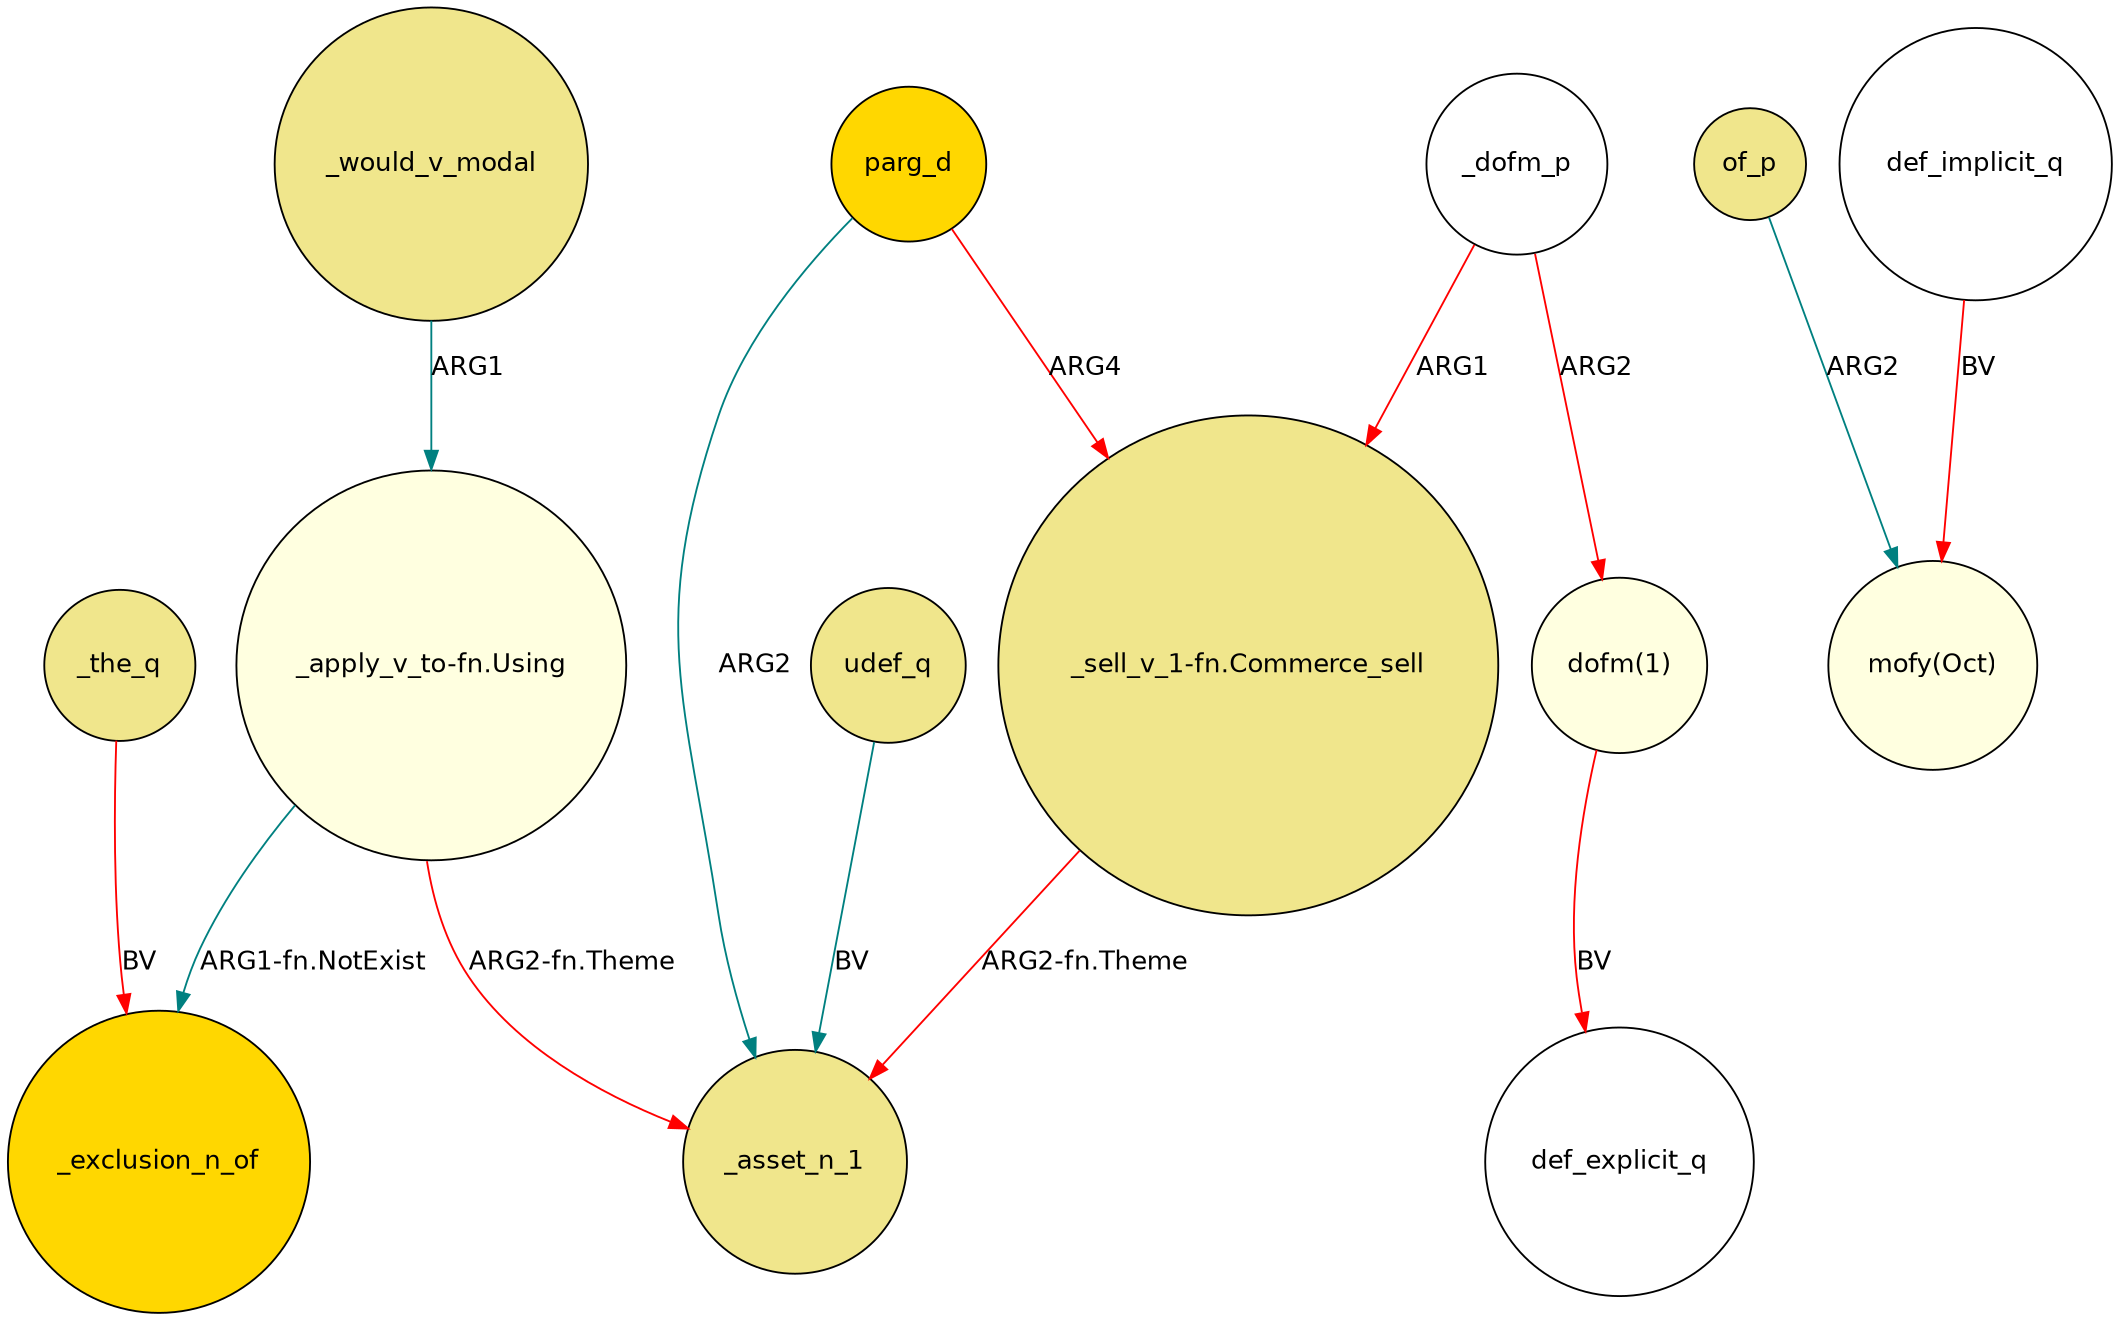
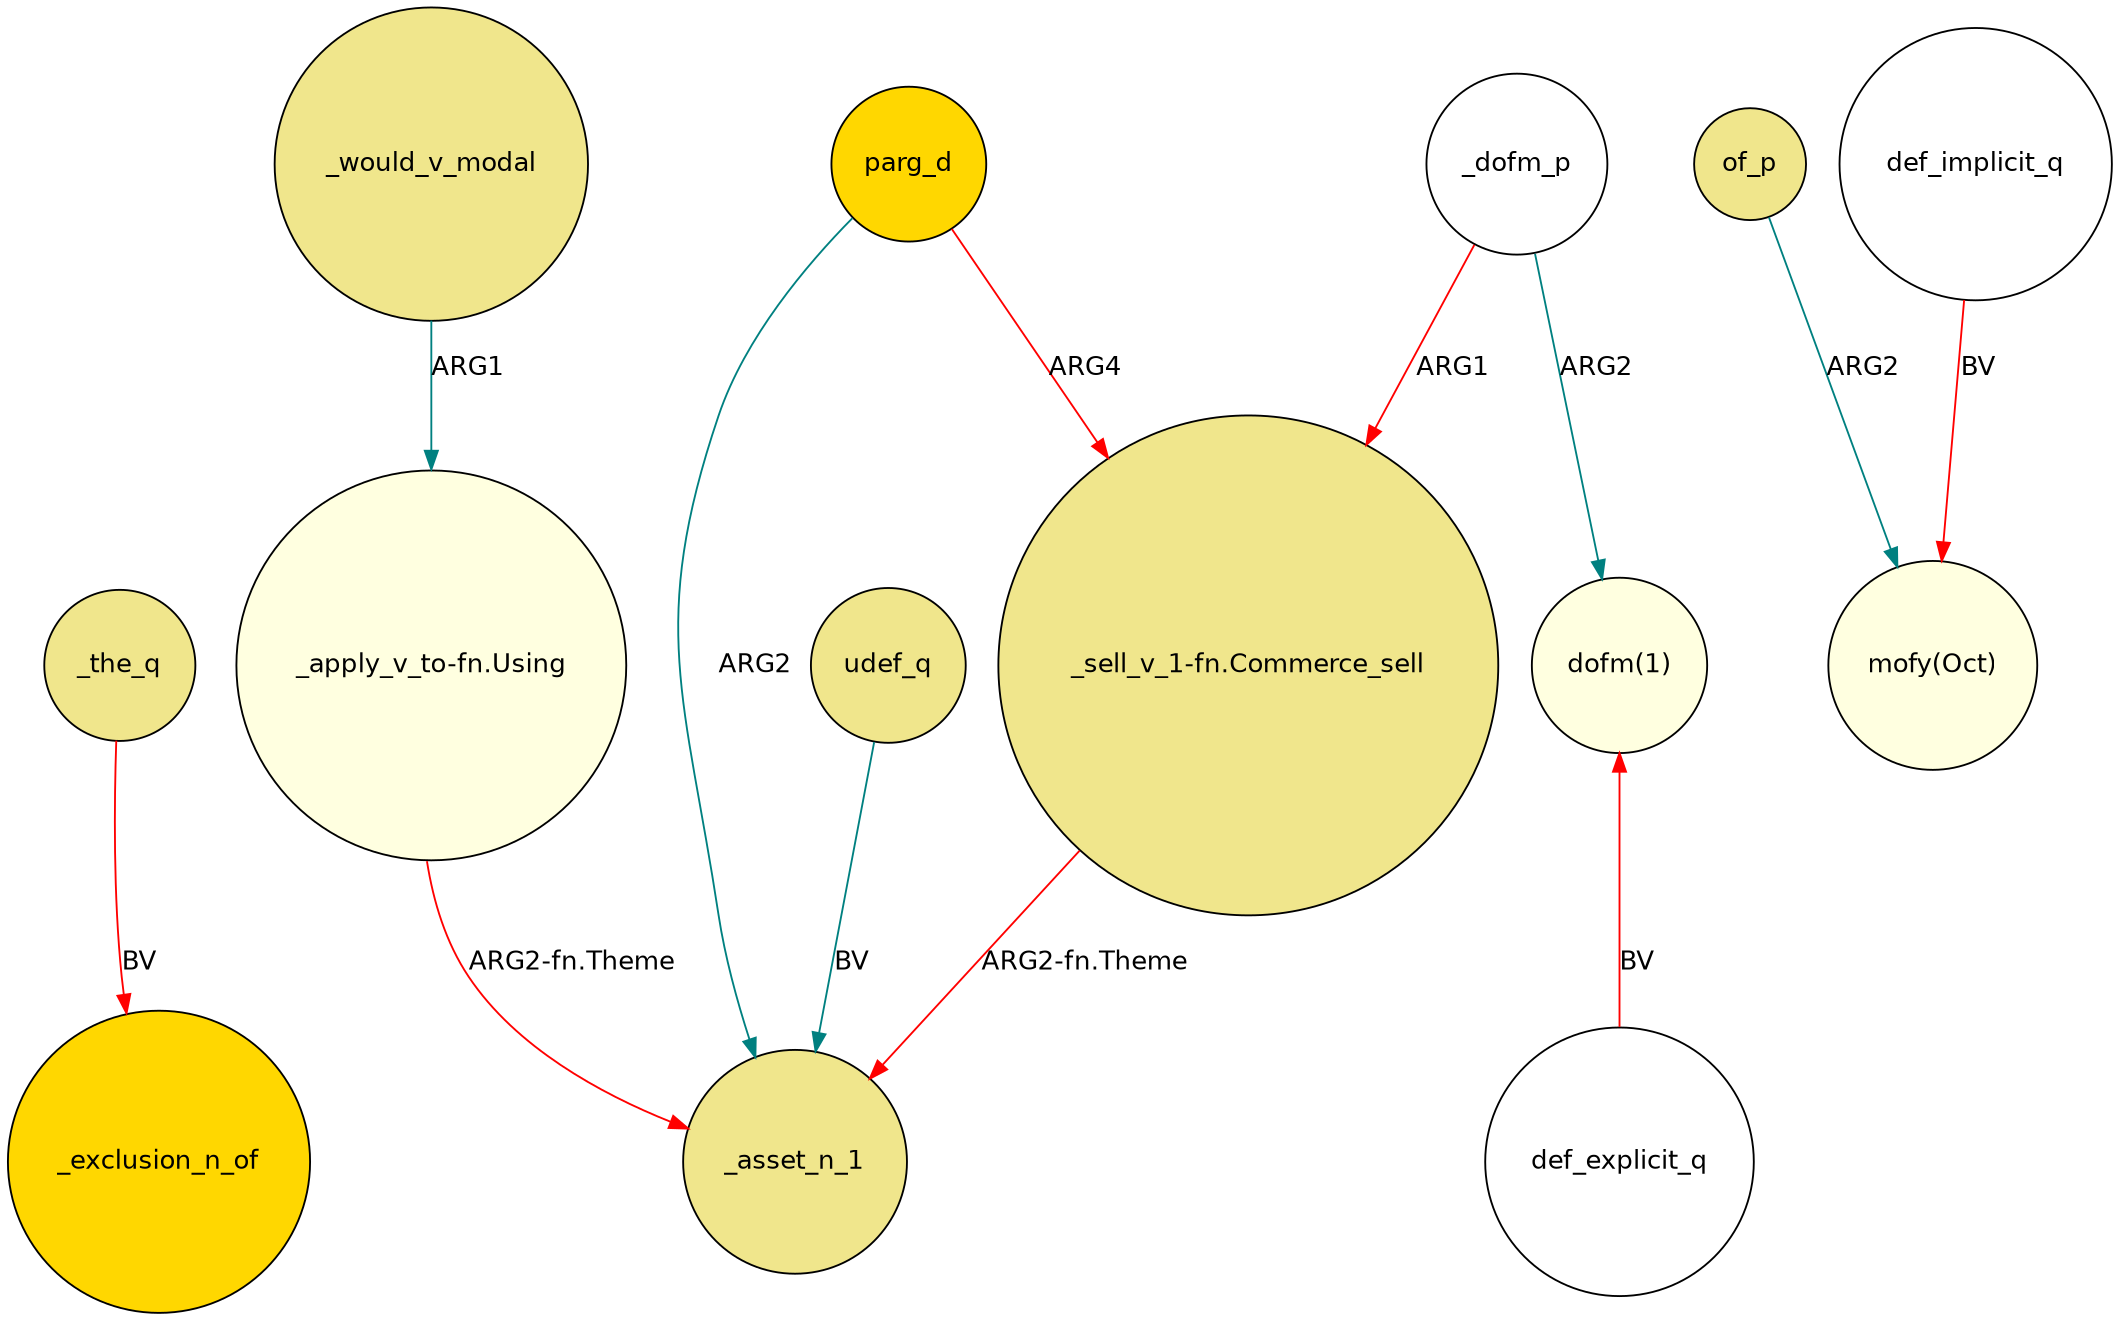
(1567, 407) -> (1567, 407)
(1576, 881) -> (1620, 899)
(230, 894) -> none
